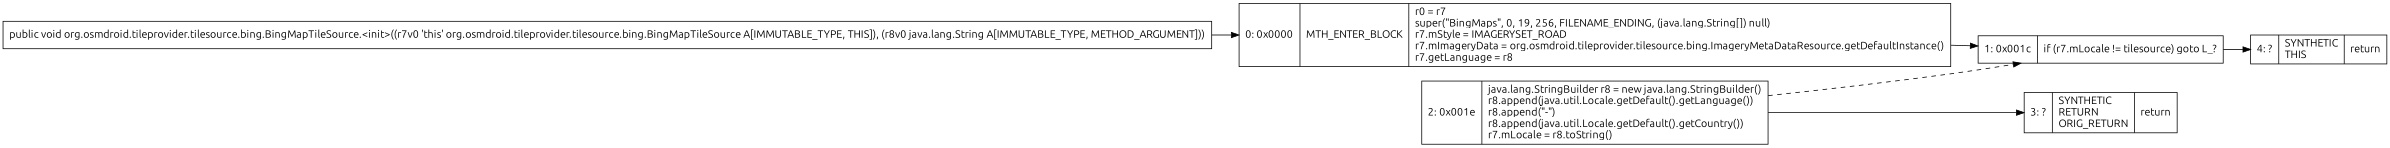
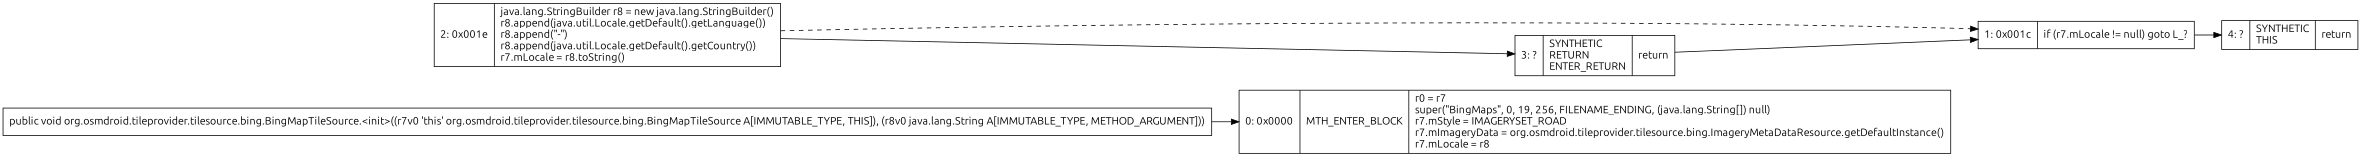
(1961, 45) -> (1823, 46)
(2130, 49) -> (2116, 35)
(1464, 57) -> (1453, 144)
(2093, 124) -> (1588, 67)
